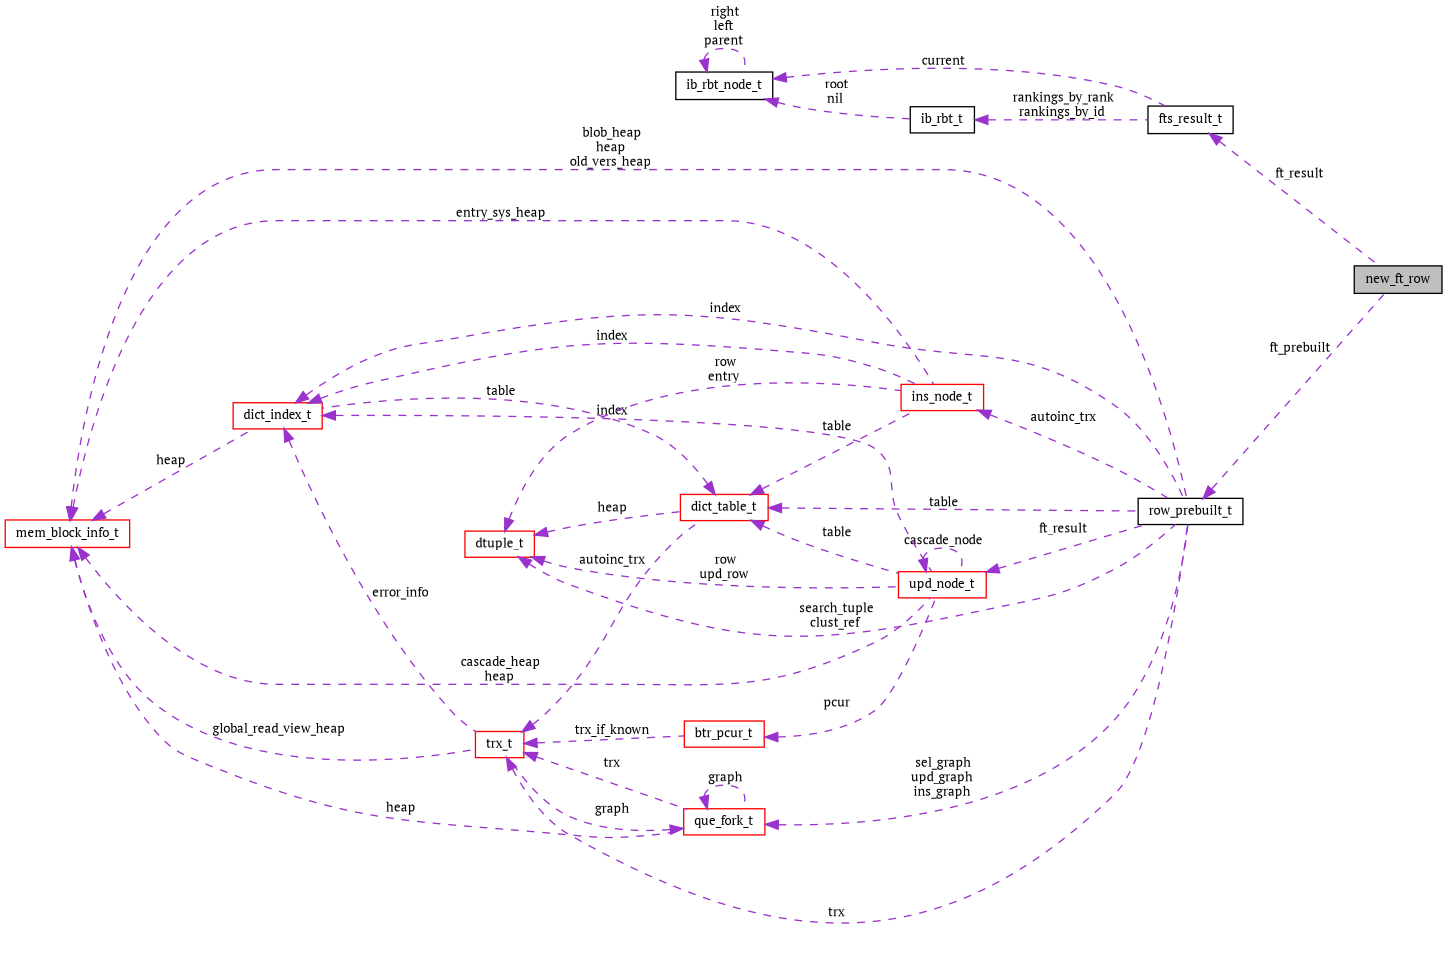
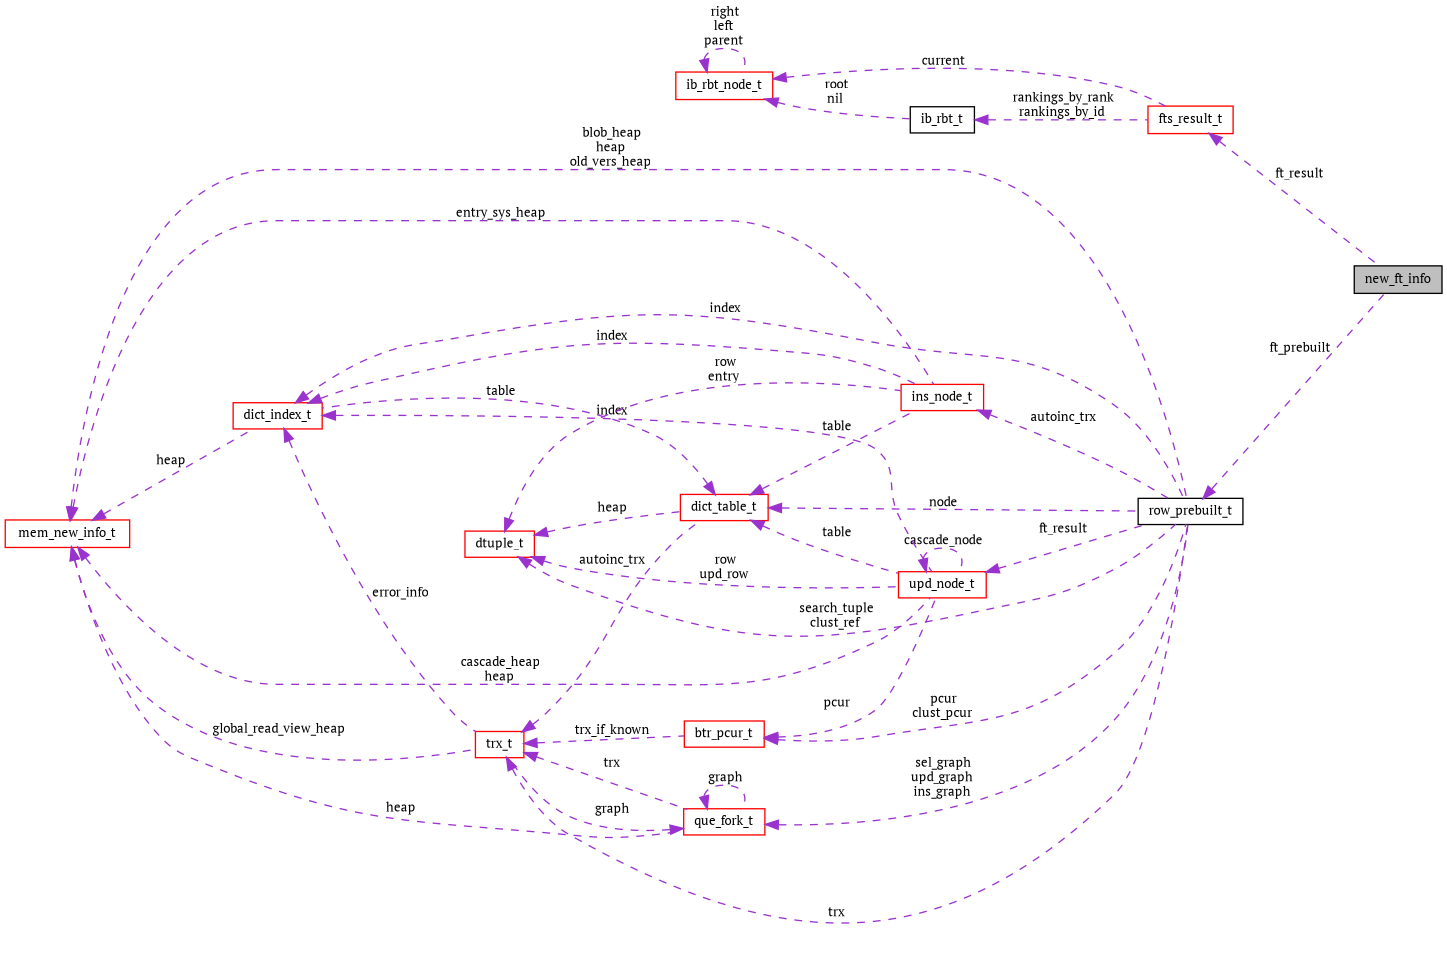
(724, 86) -> (724, 86)
(1191, 120) -> (1191, 120)
(1398, 280) -> (1398, 280)
(942, 503) -> (942, 503)
(67, 534) -> (67, 534)
none -> (1027, 708)
